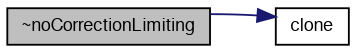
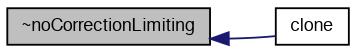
(234, 14) -> (252, 38)
